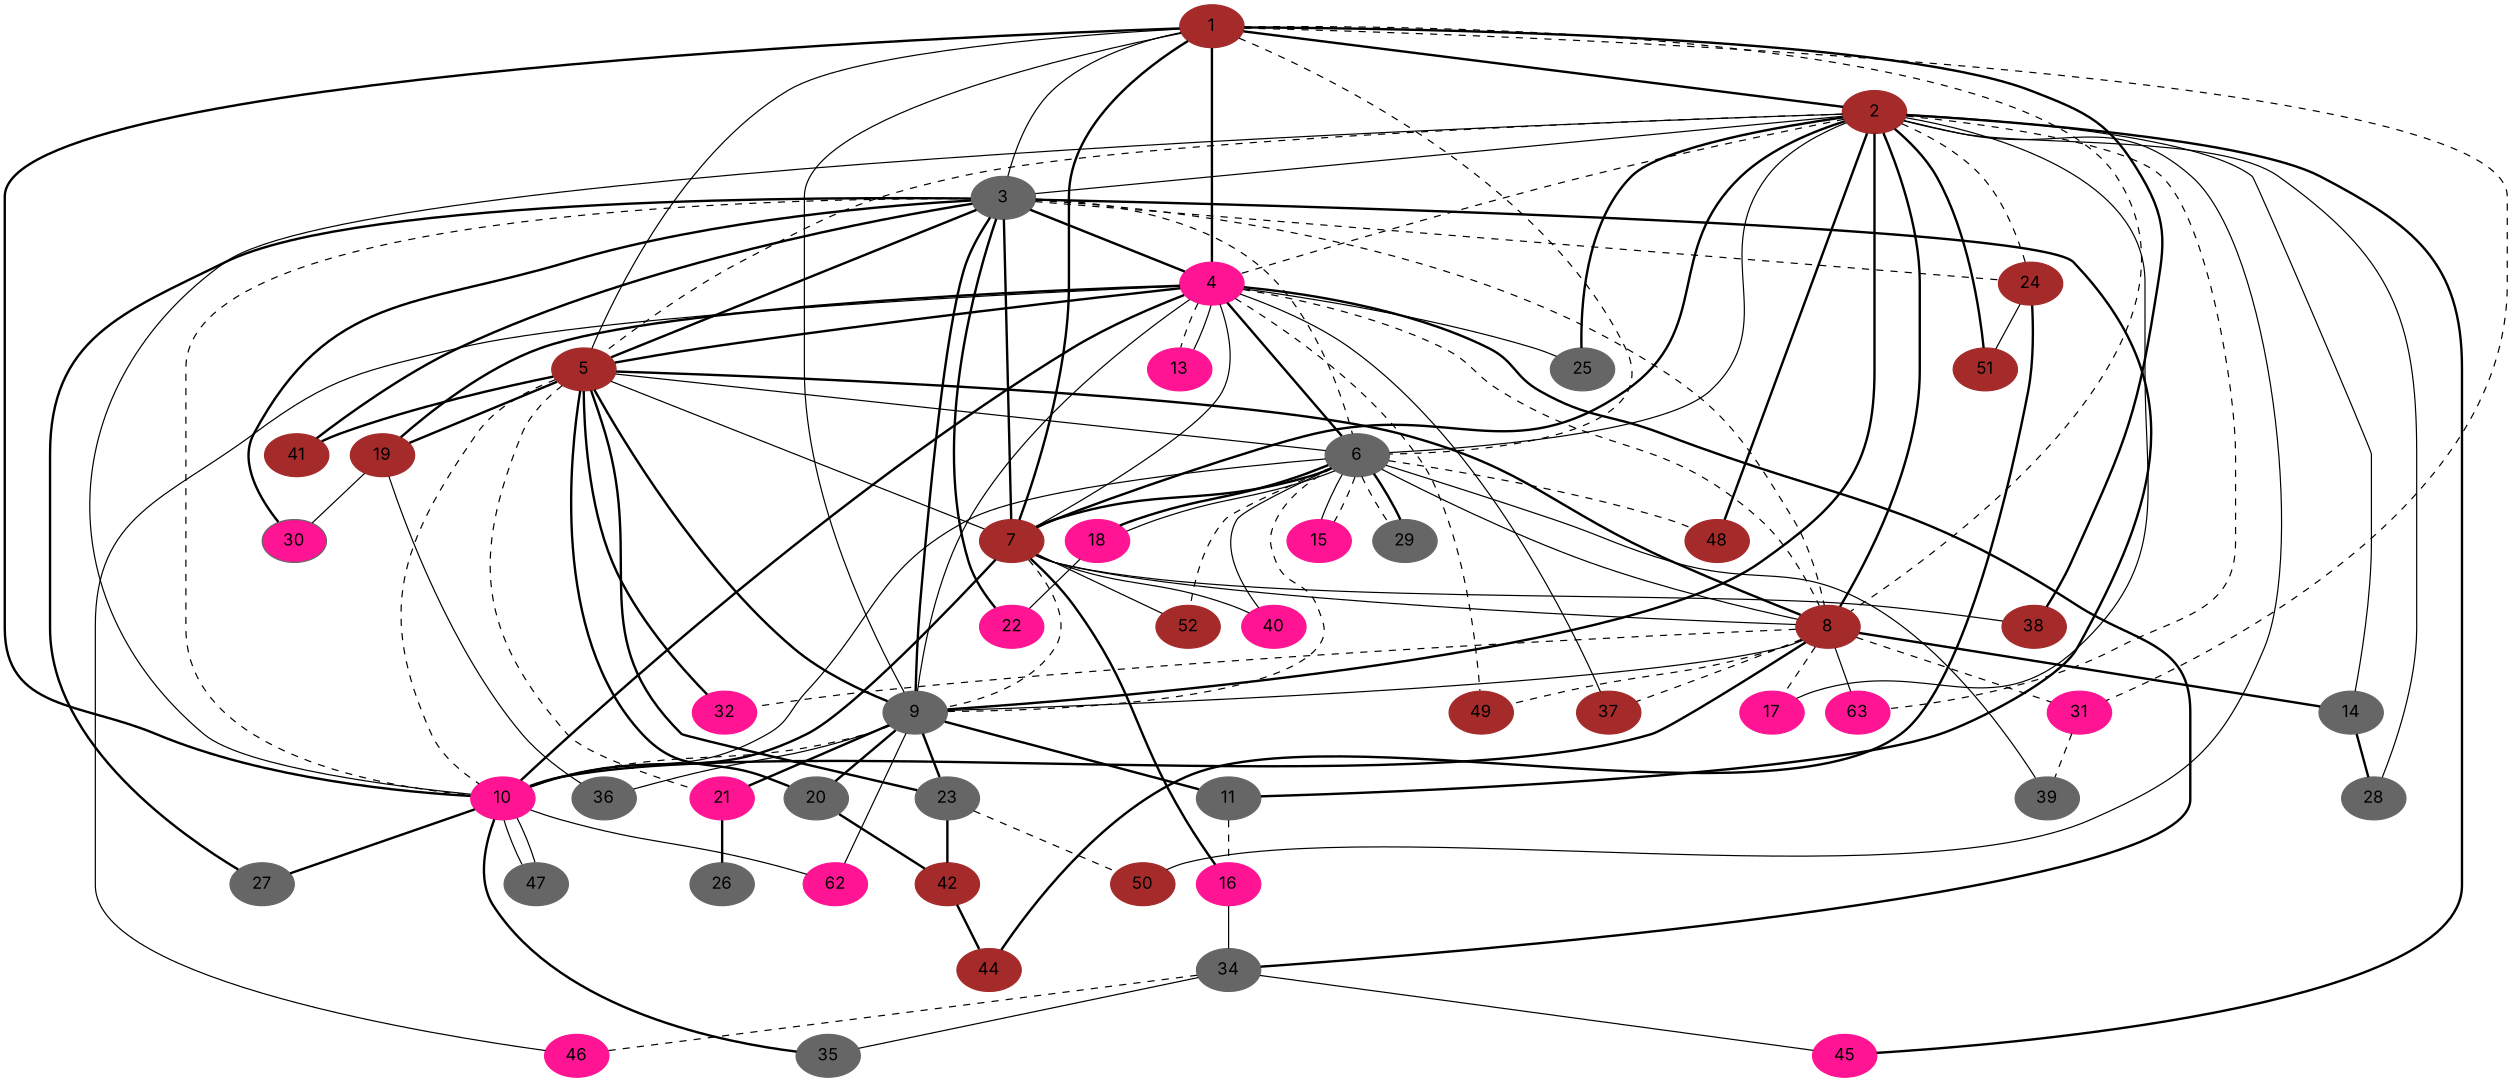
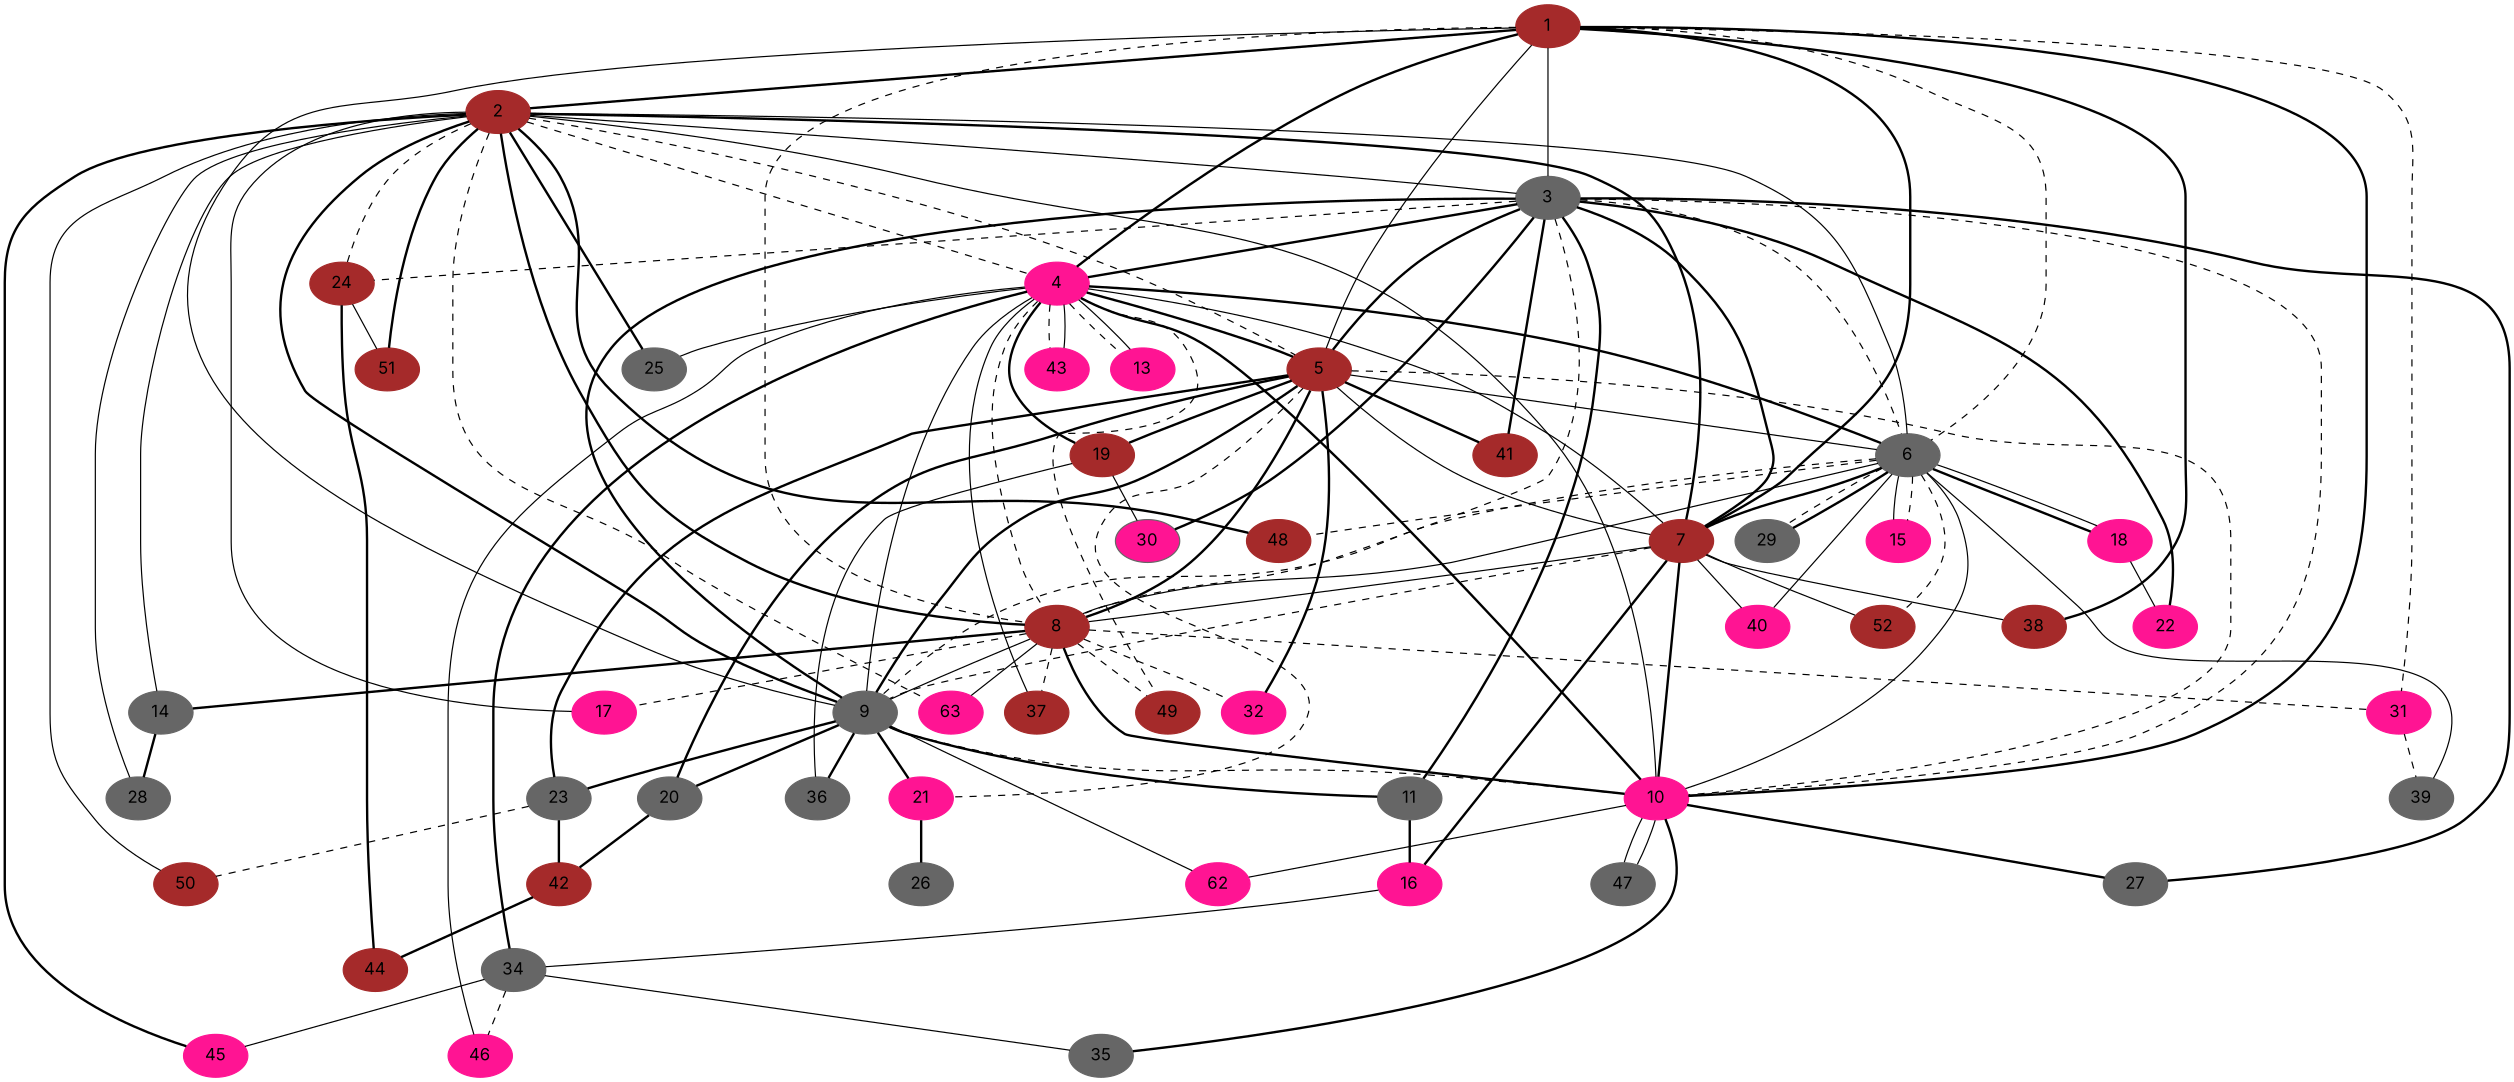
none -> (1057, 369)
(697, 773) -> (841, 756)
(1229, 841) -> (1410, 838)
